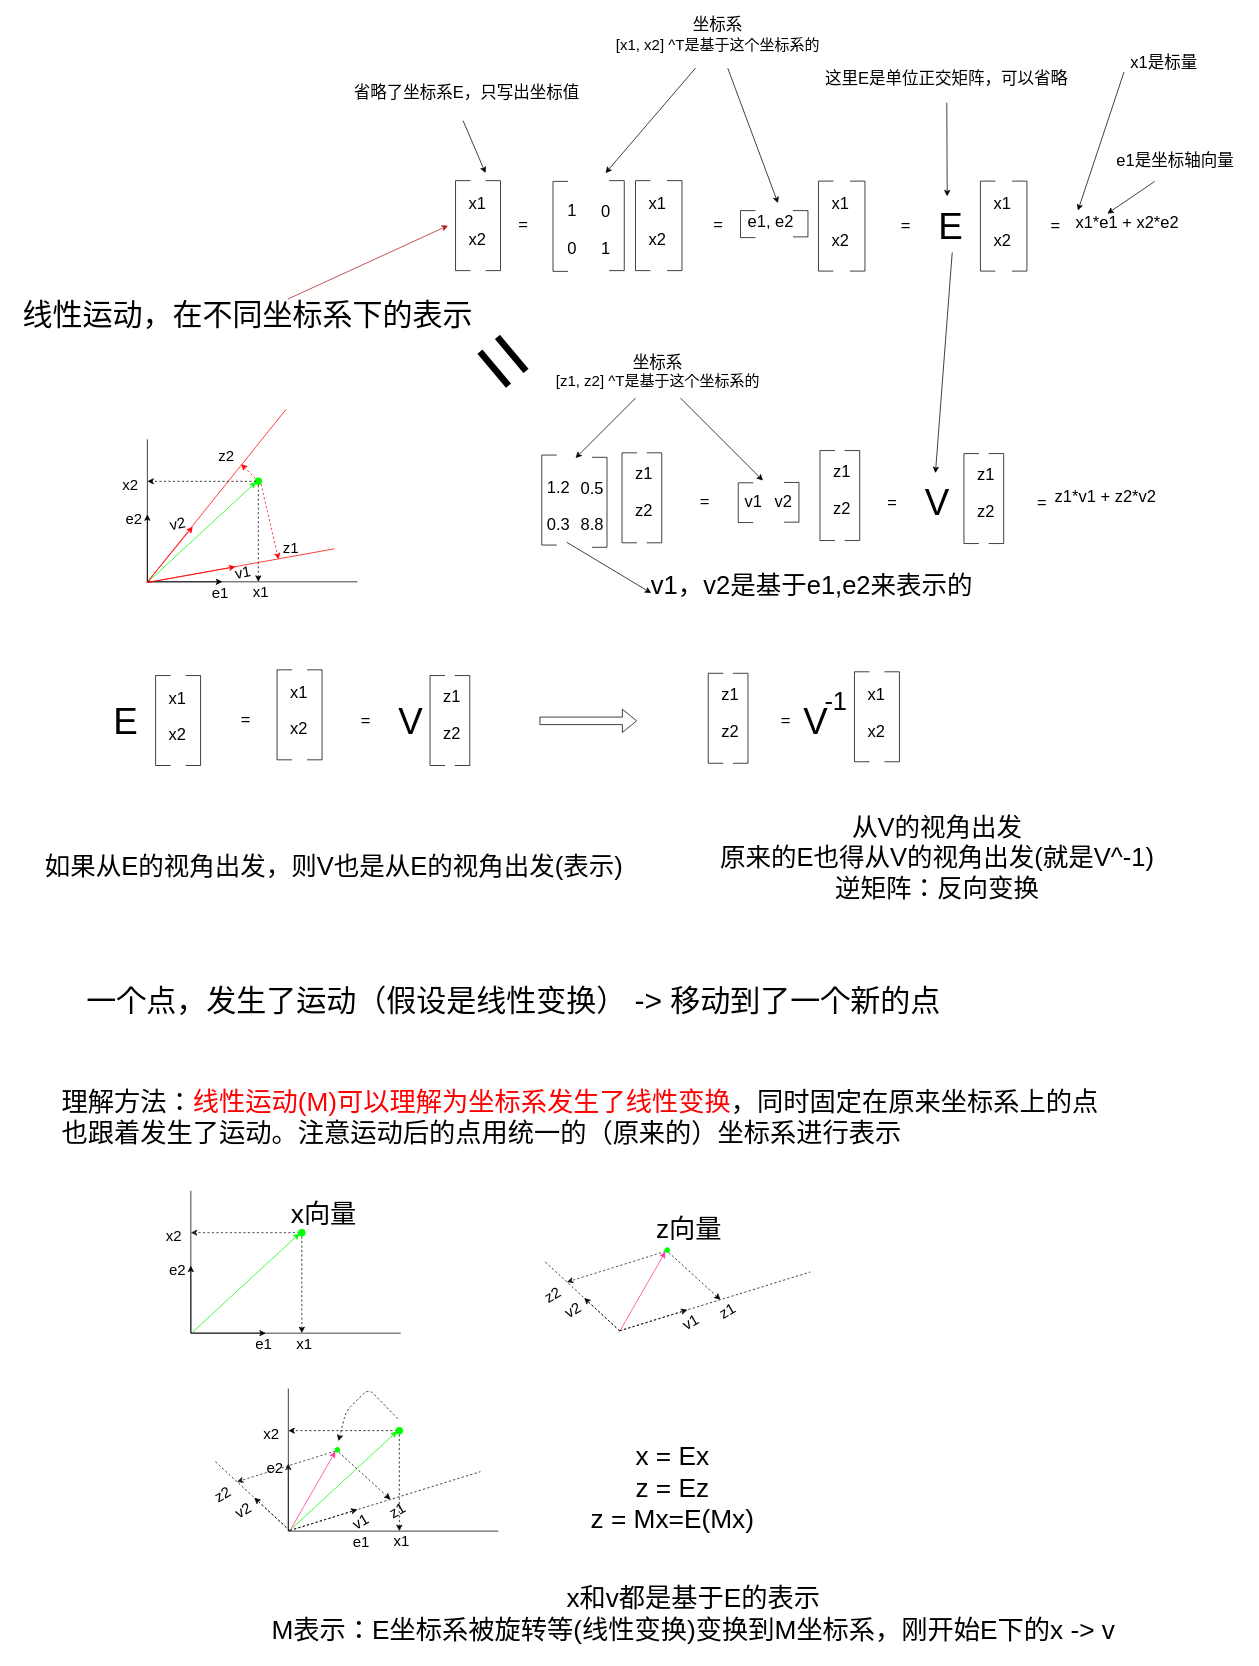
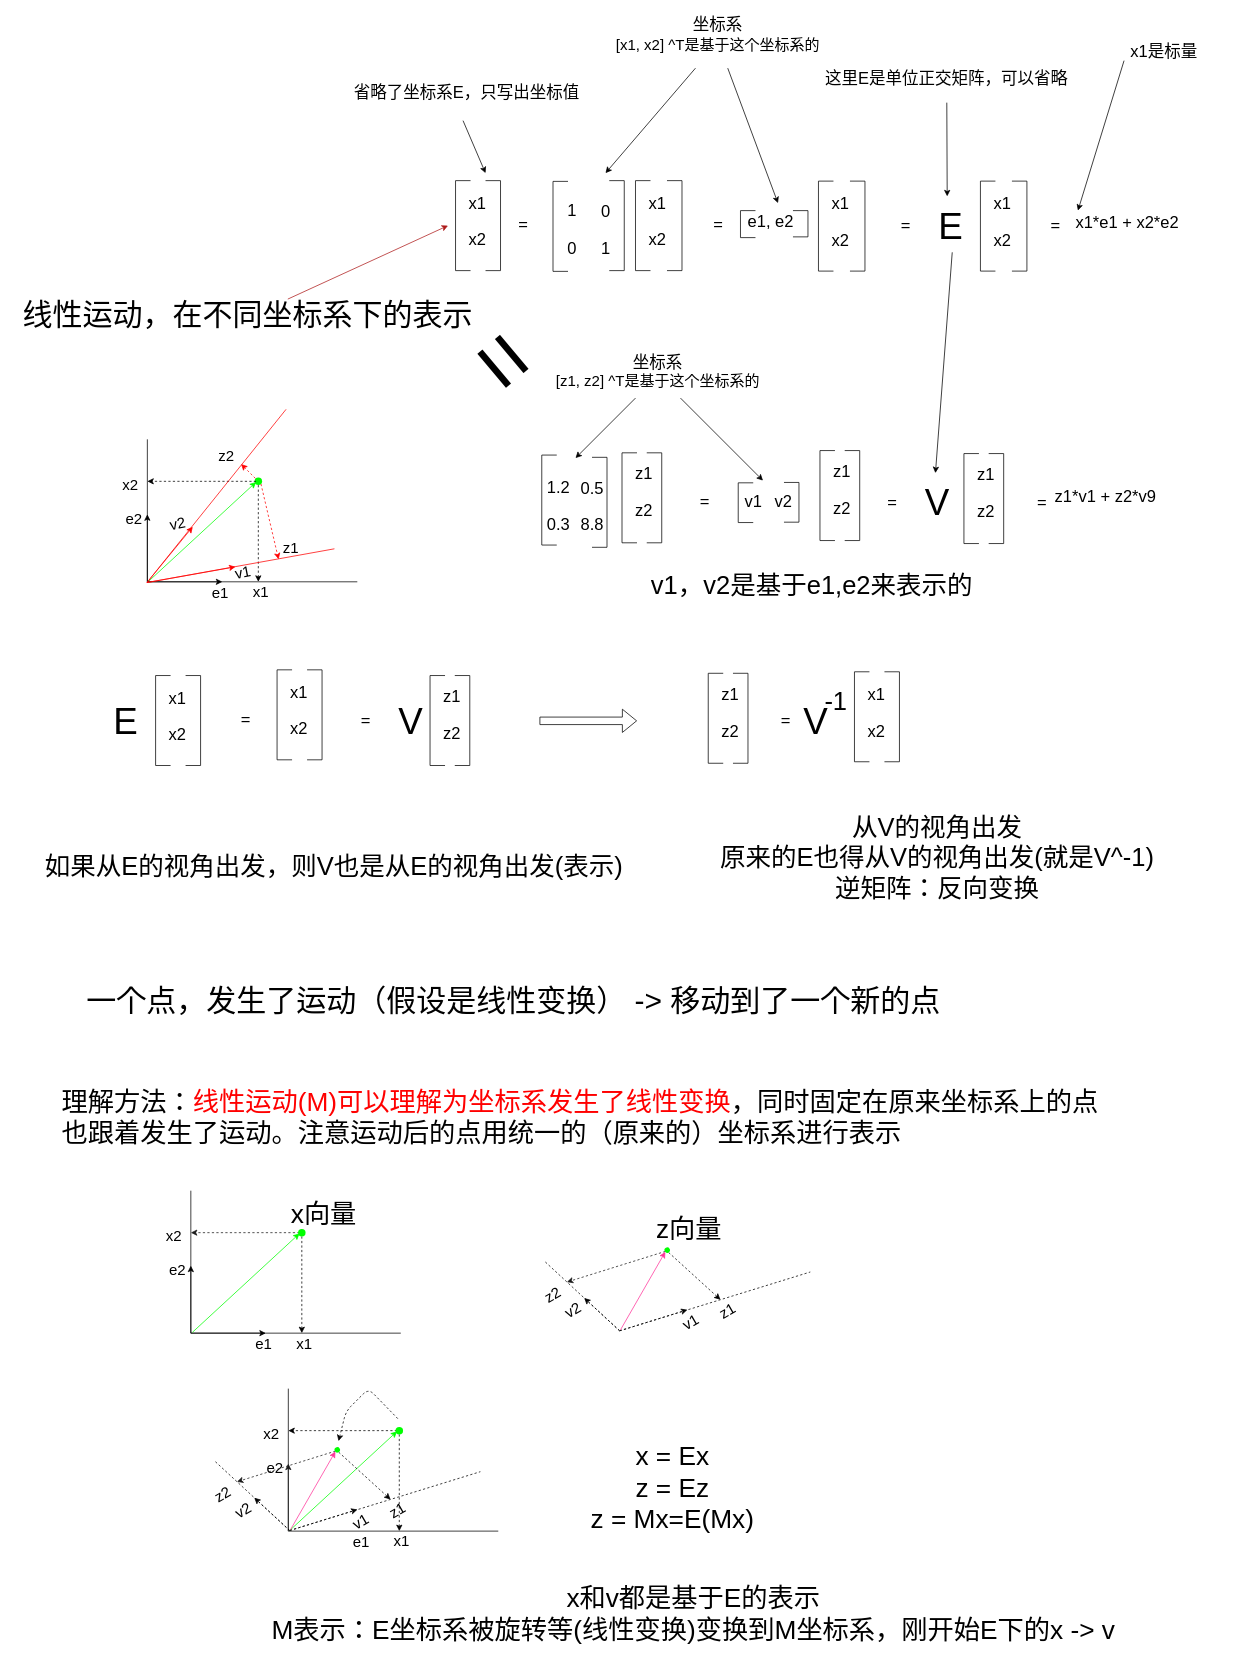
(1164, 68) -> (1164, 57)
(1176, 166) -> none
(1133, 196) -> none
(1106, 487) -> (1106, 487)
(607, 566) -> none
